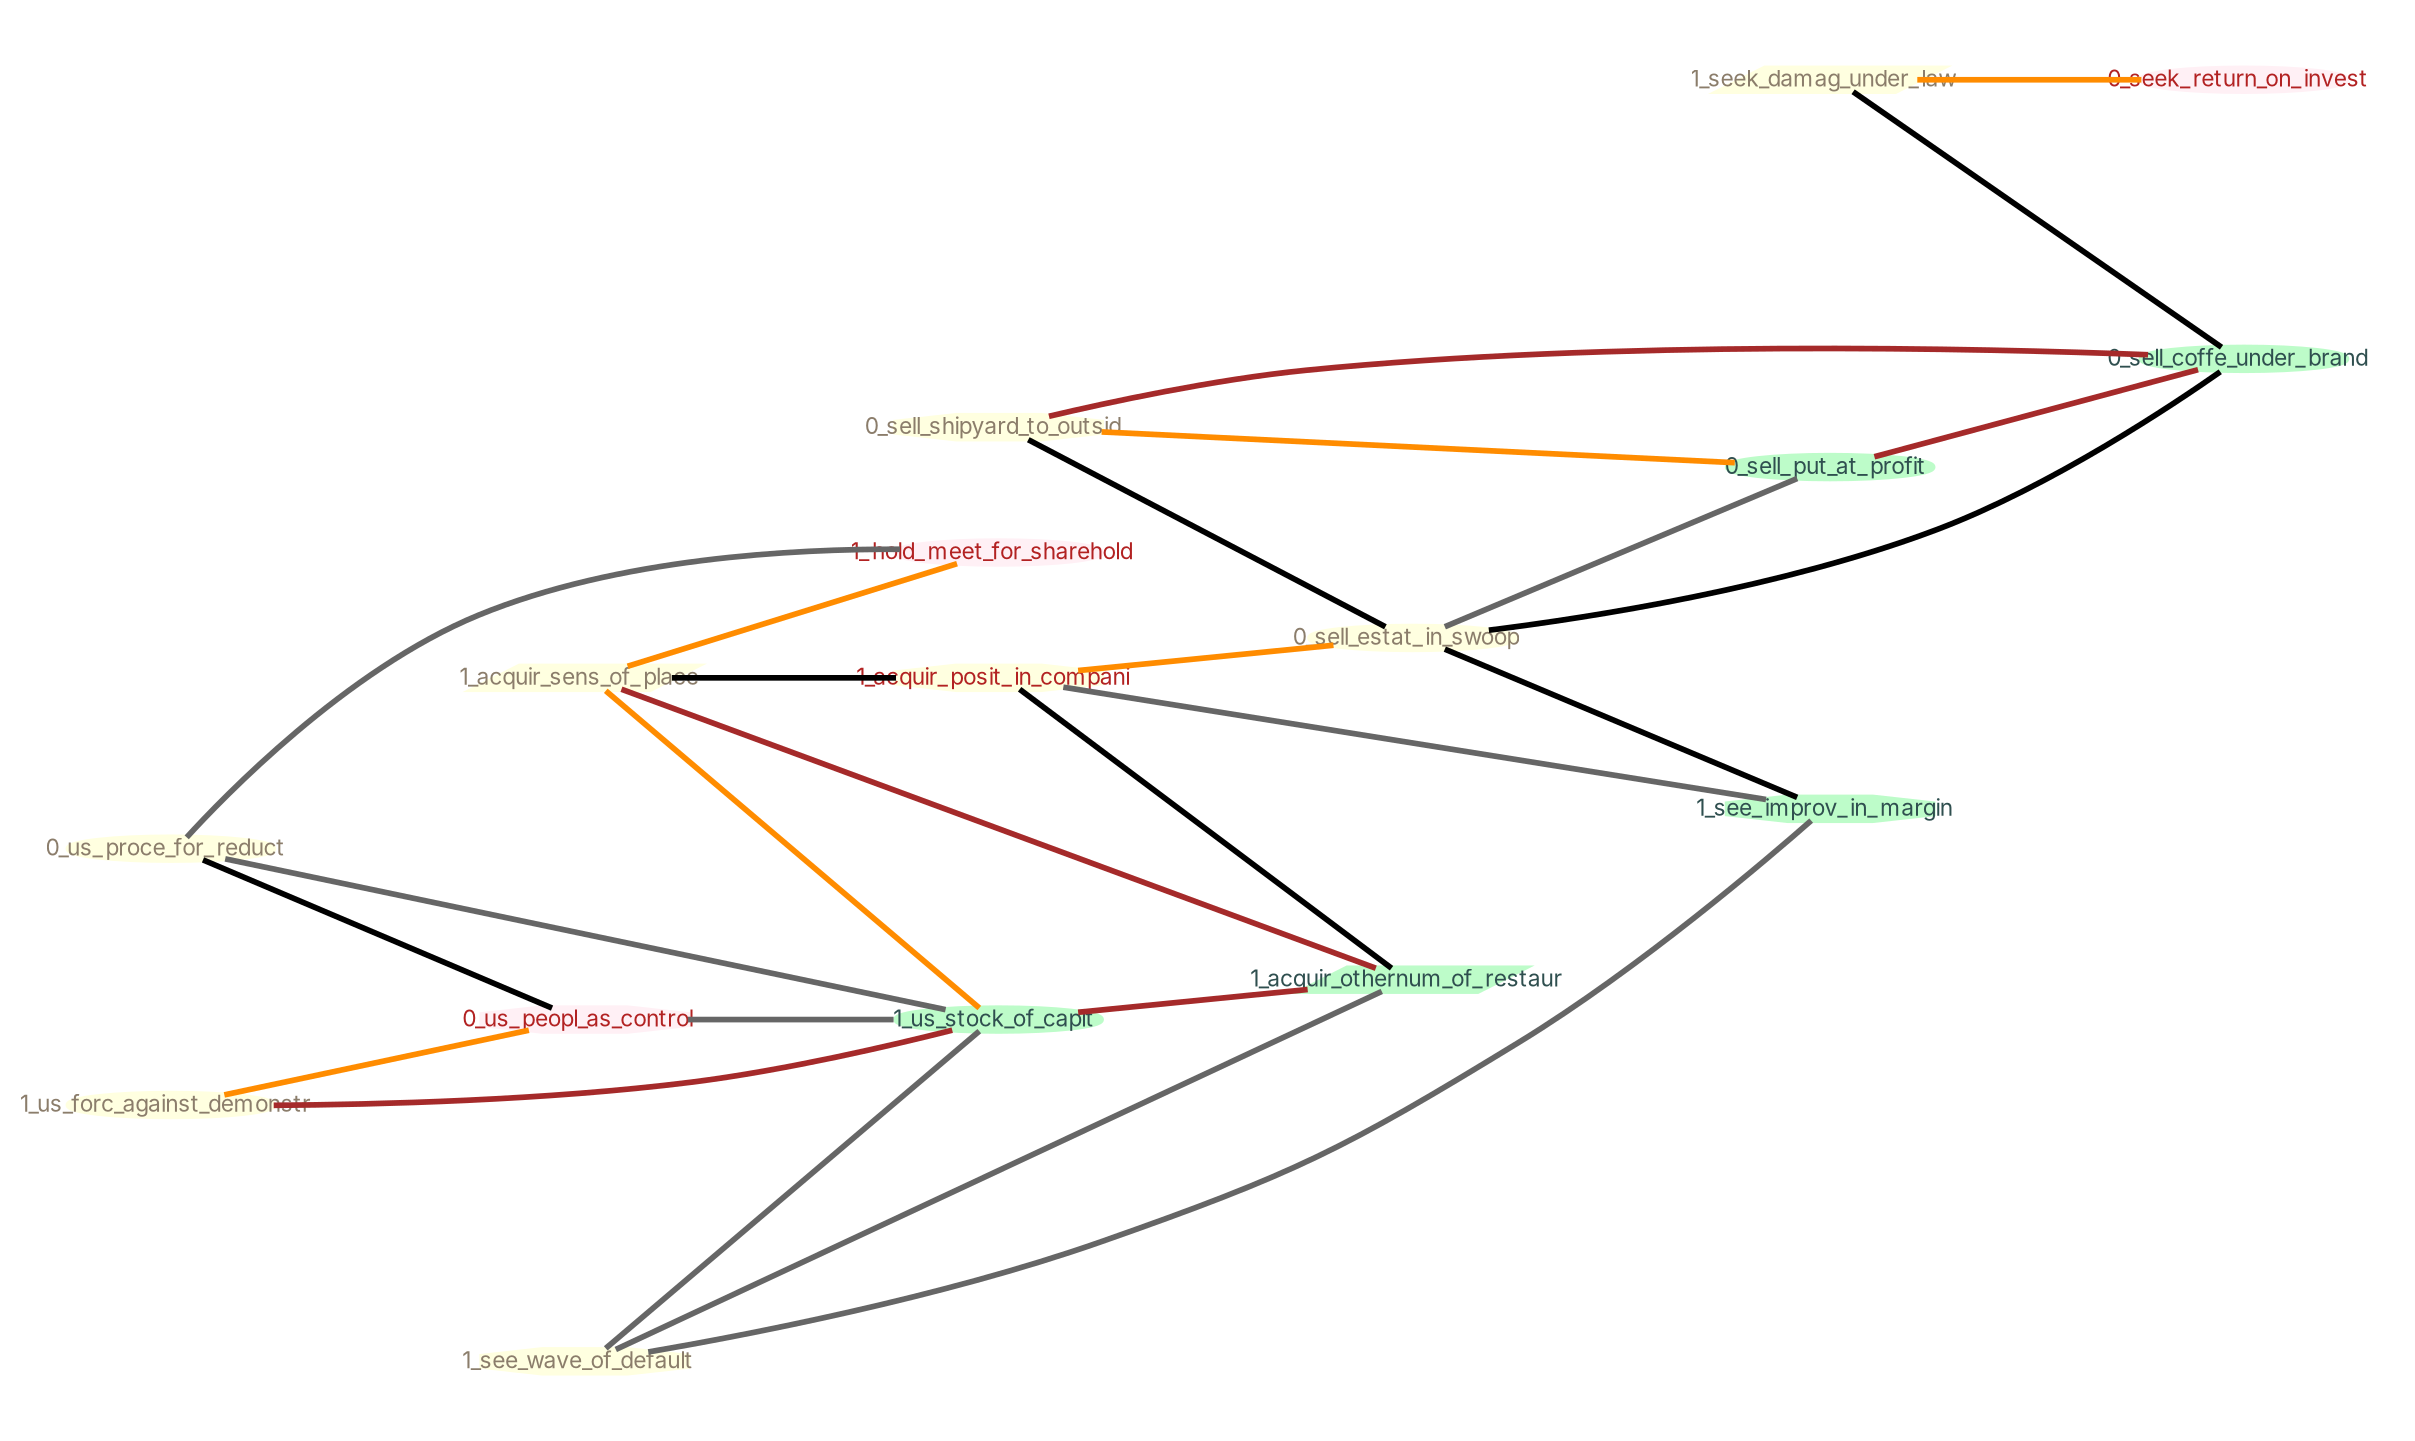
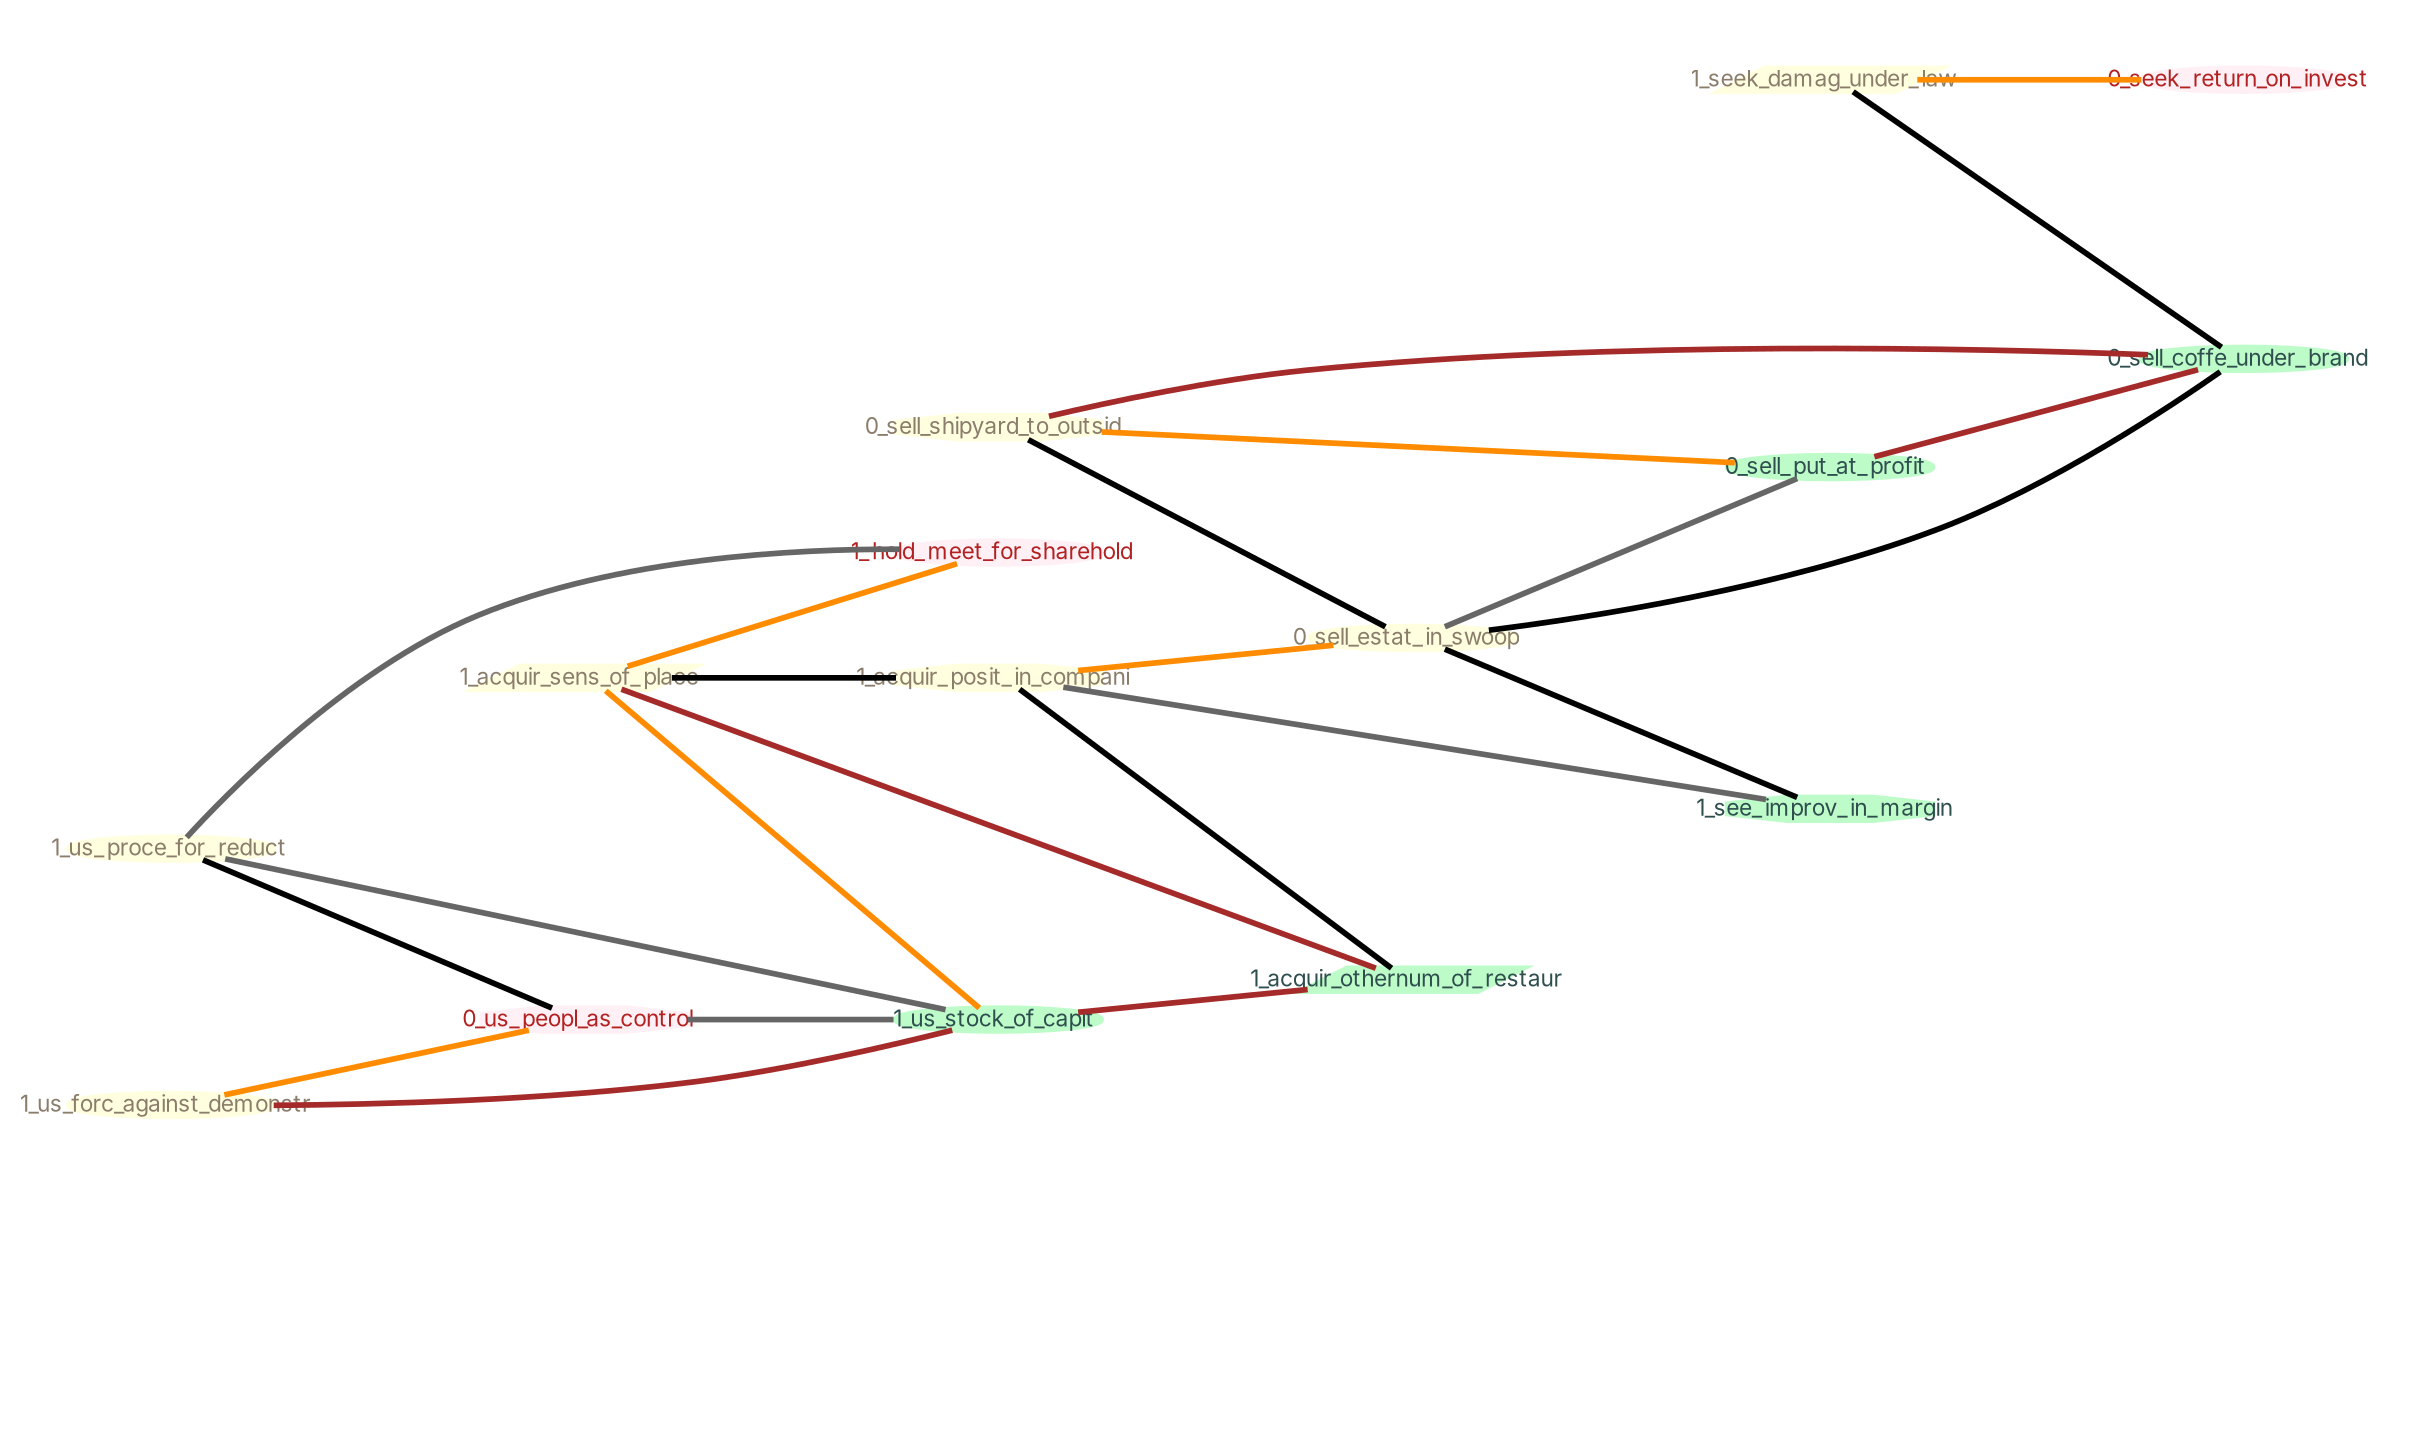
(999, 678) -> (999, 678)
(171, 849) -> (171, 849)
(585, 1361) -> none
